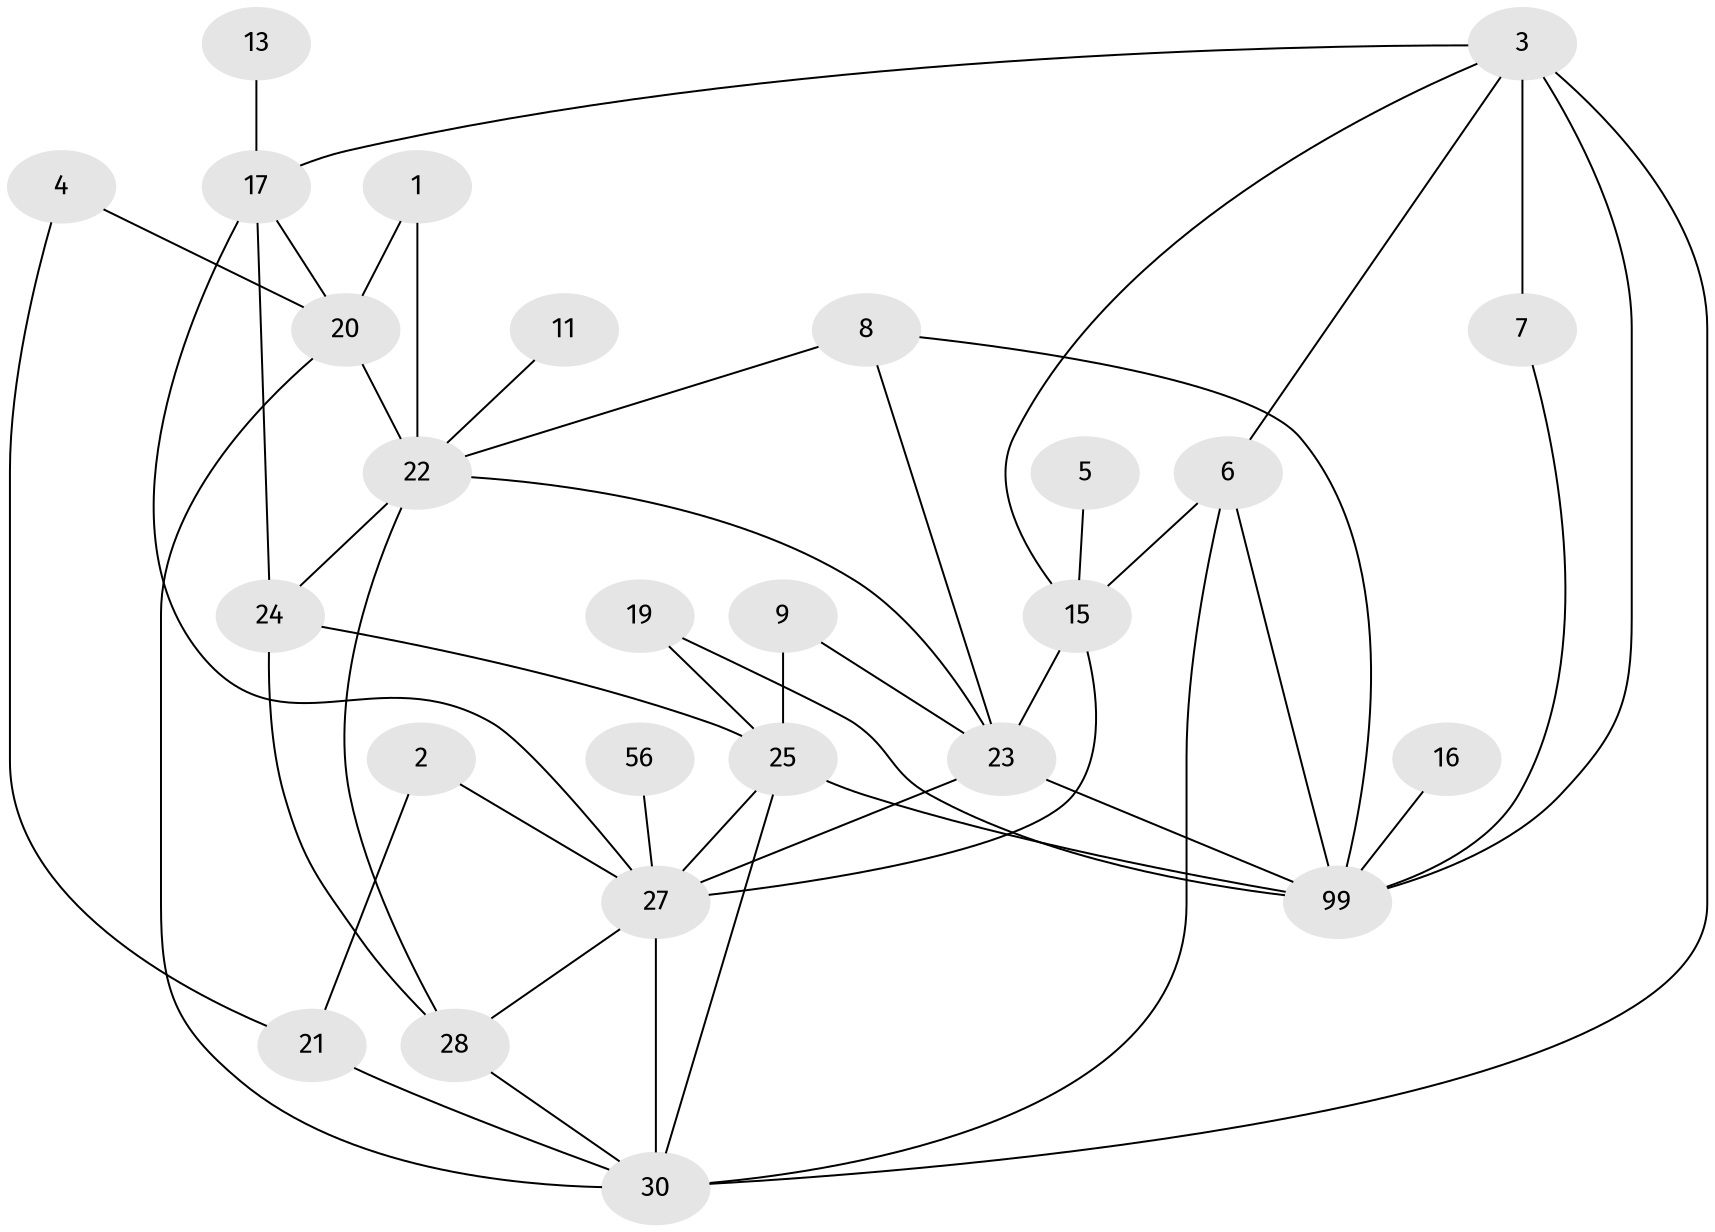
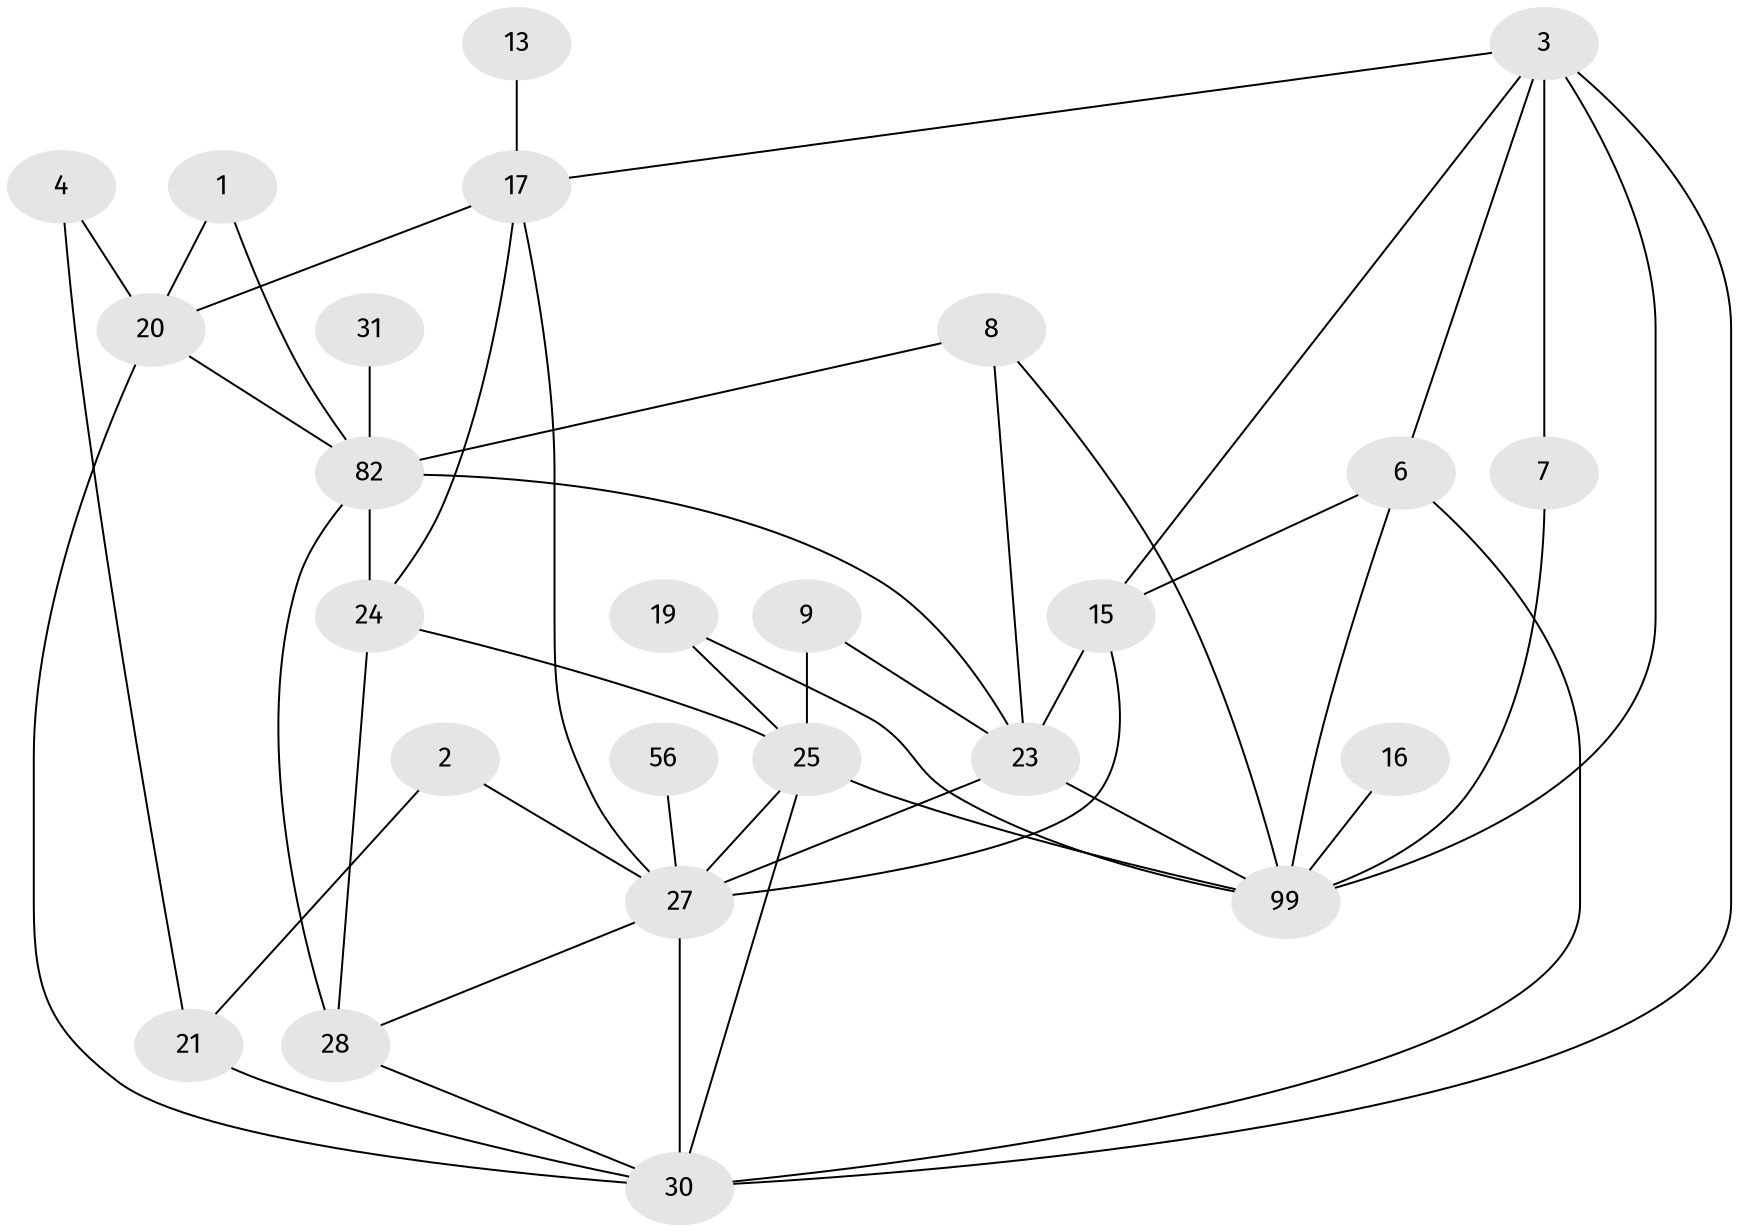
(564, 330) -> (370, 330)
(417, 473) -> (370, 473)
(1085, 473) -> none
